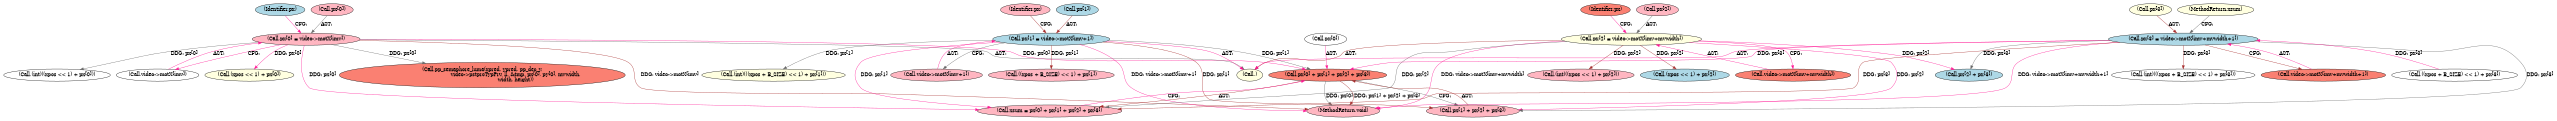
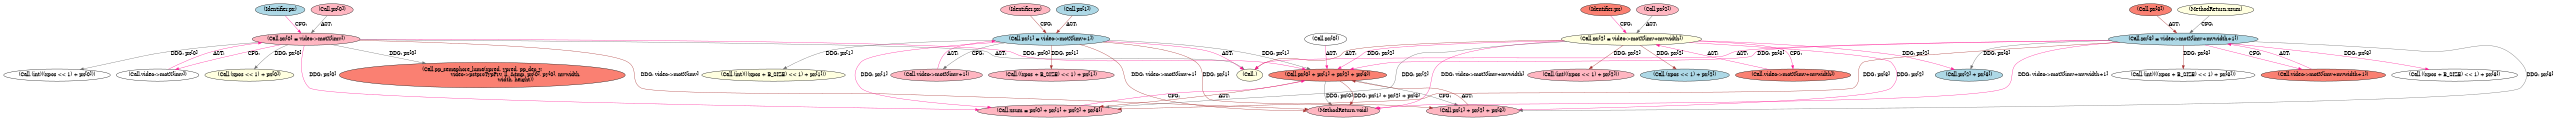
(2151, 10) -> (2151, 10)
none -> (1404, 47)
(2355, 49) -> (2329, 54)
(271, 54) -> (271, 54)
(2252, 57) -> (2252, 57)
(1156, 98) -> (1156, 98)
